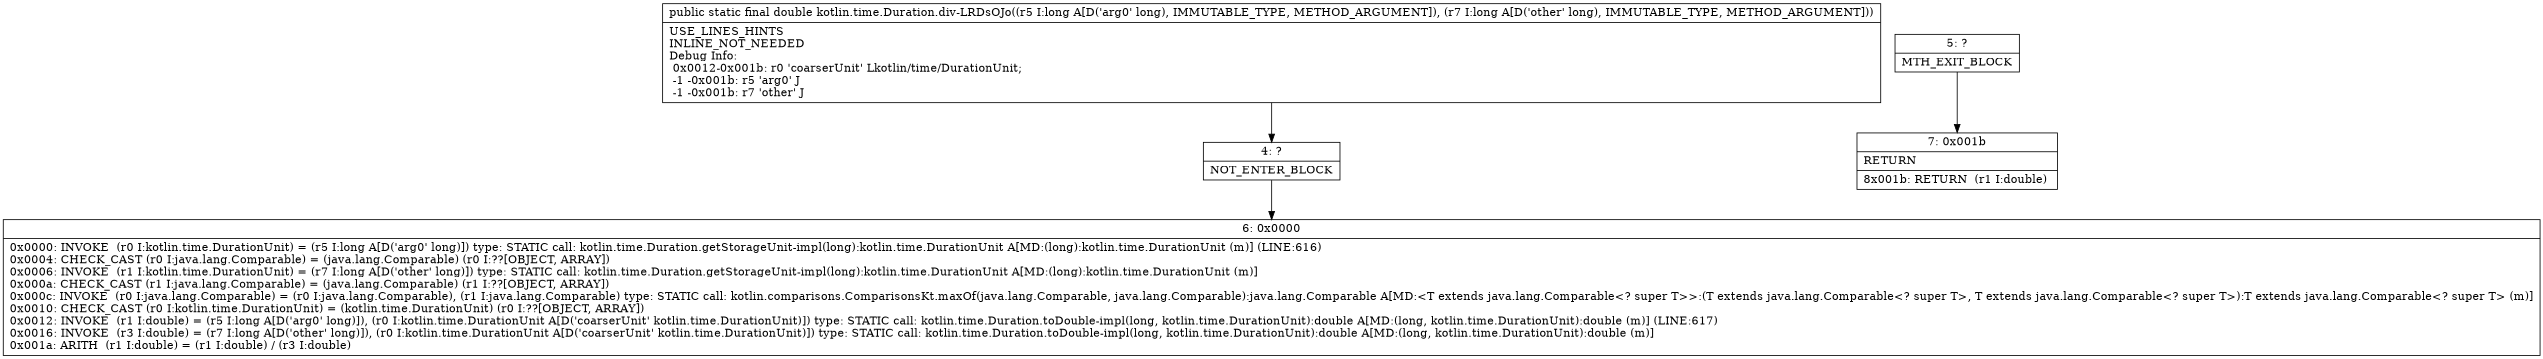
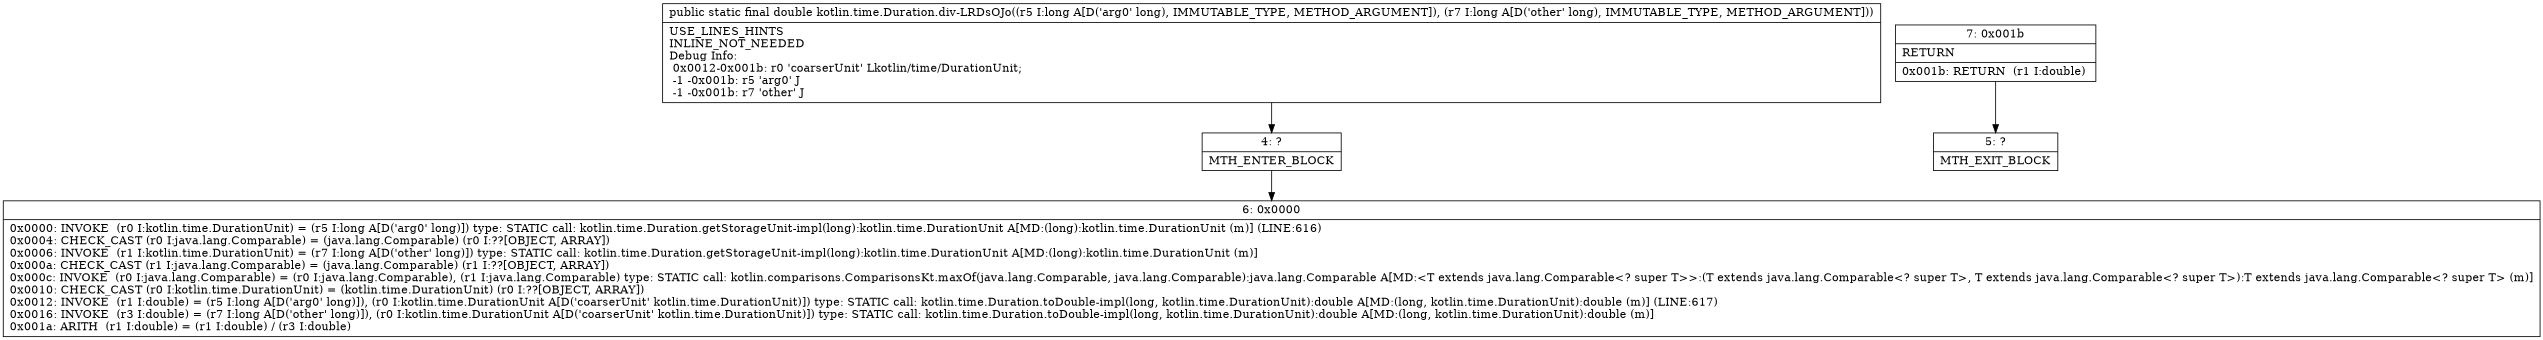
(1957, 98) -> (1996, 103)
(1272, 170) -> (1272, 161)
(1957, 180) -> (1996, 72)
